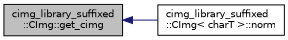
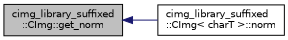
(63, 20) -> (63, 20)
